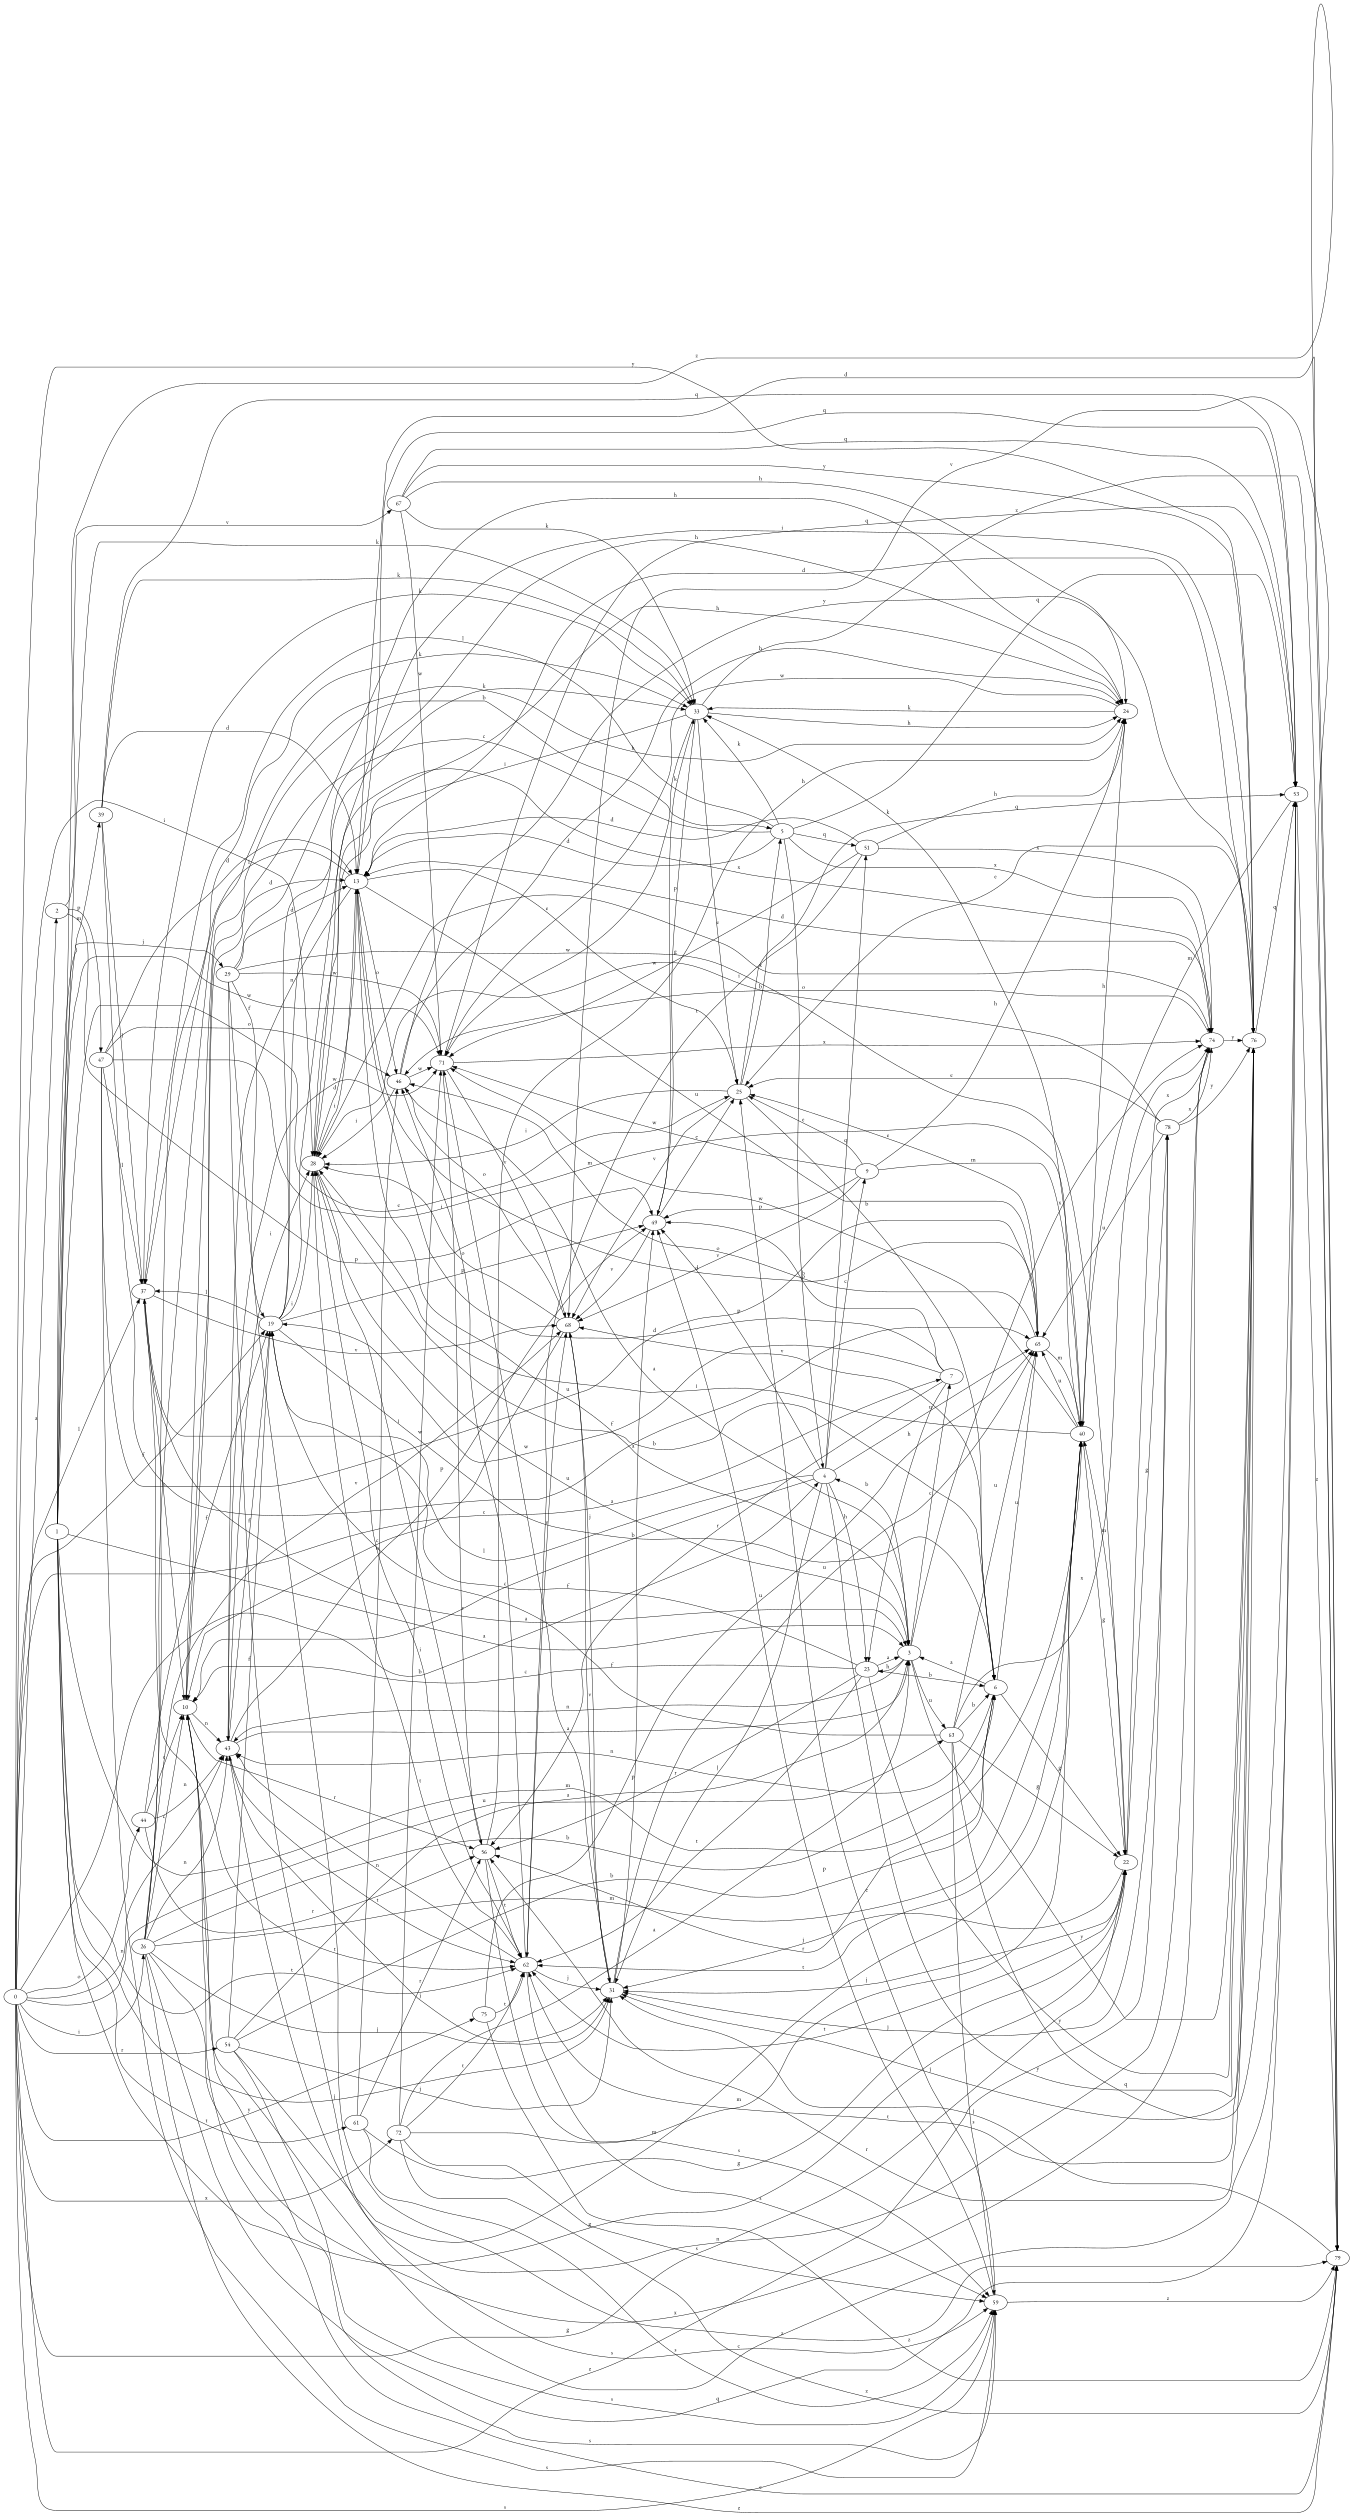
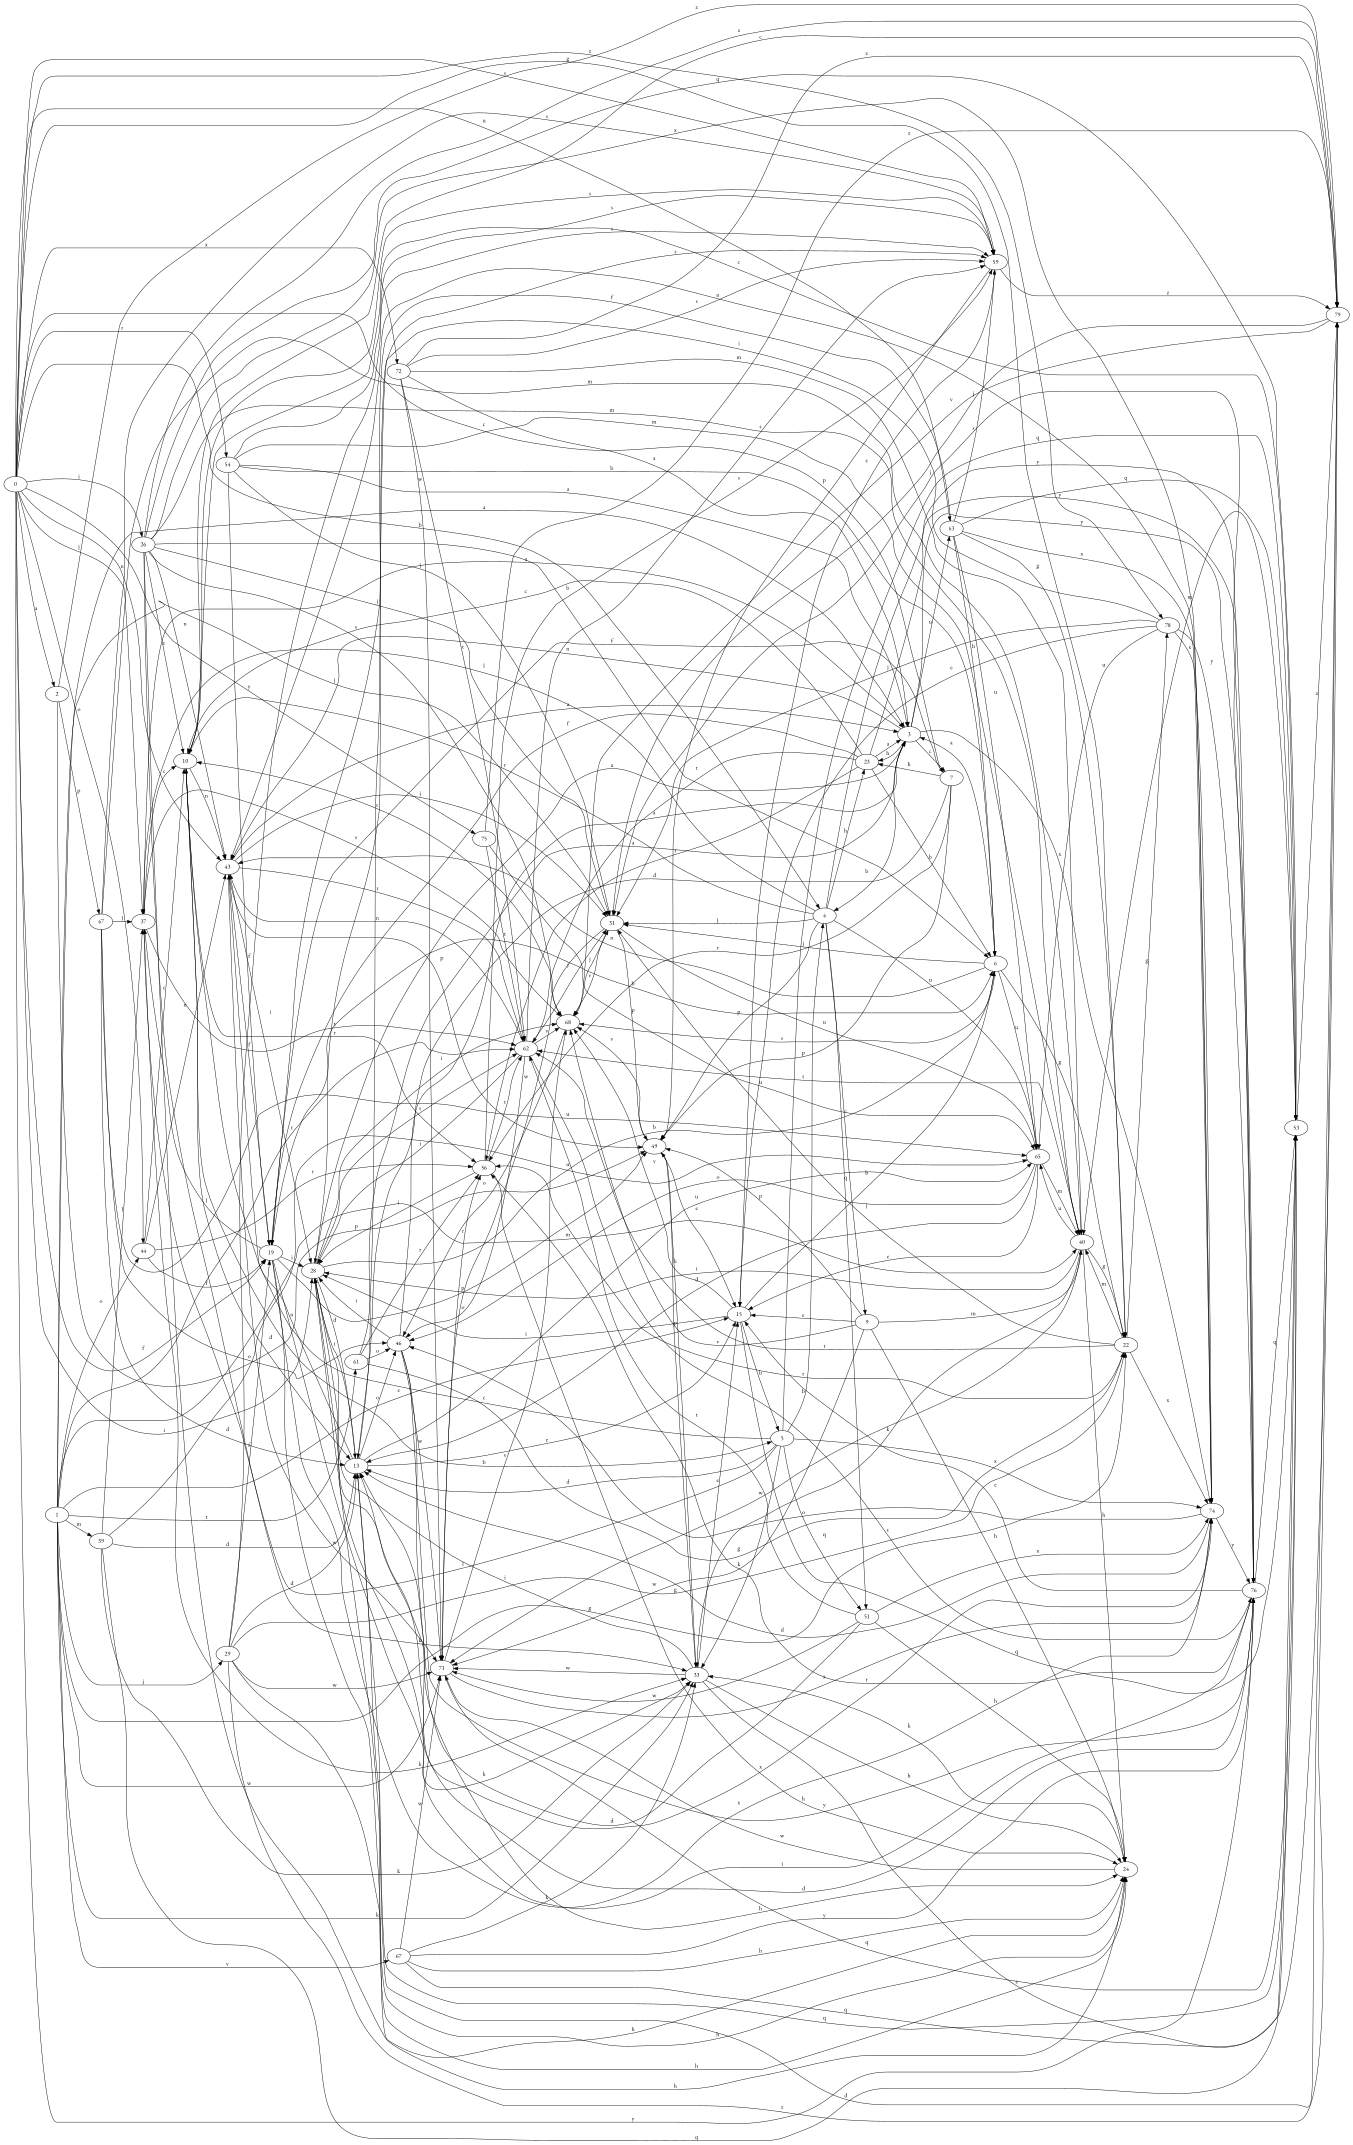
(195, 1013) -> none
(739, 1092) -> (739, 1314)
(444, 1237) -> (389, 1114)
none -> (80, 1379)
(505, 1584) -> (505, 765)
(1233, 2128) -> (789, 1423)
